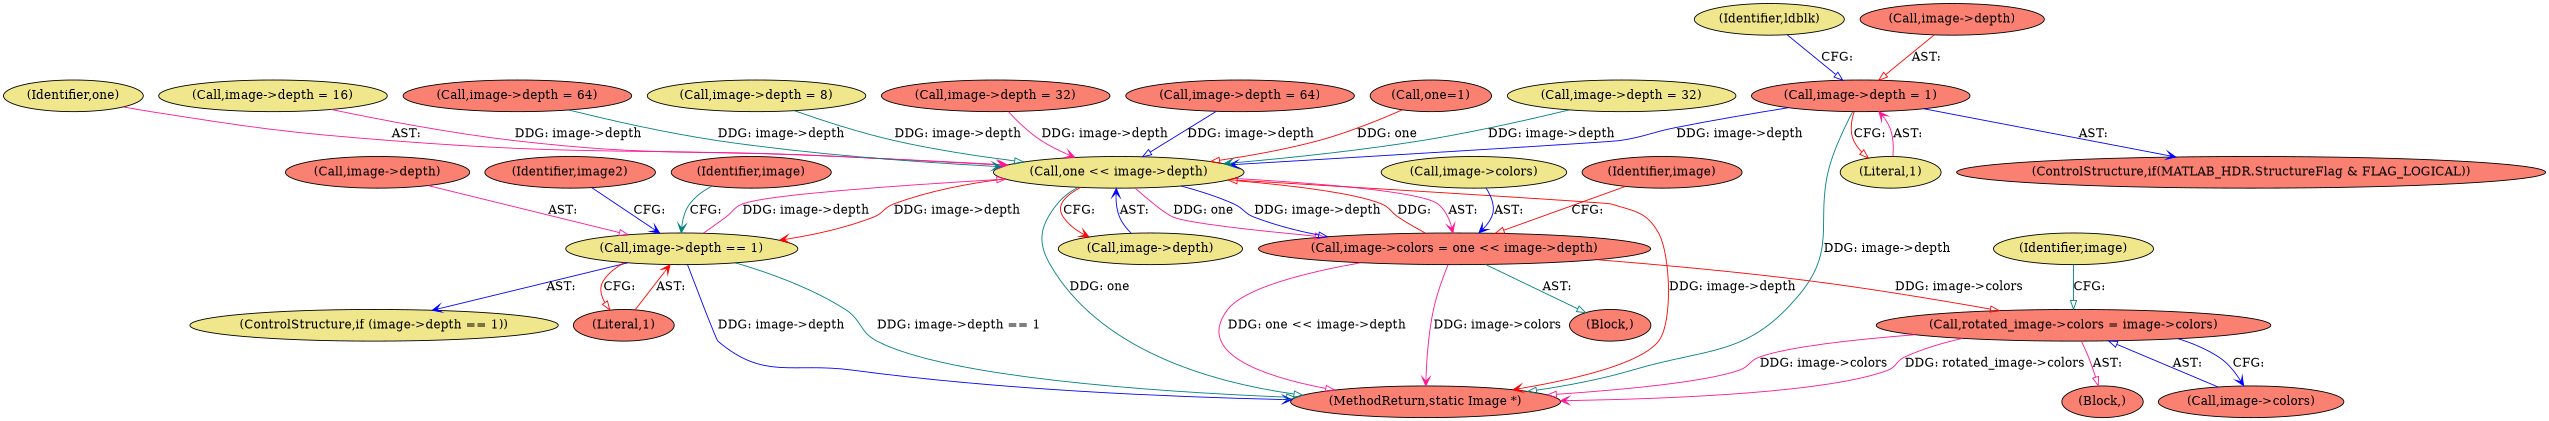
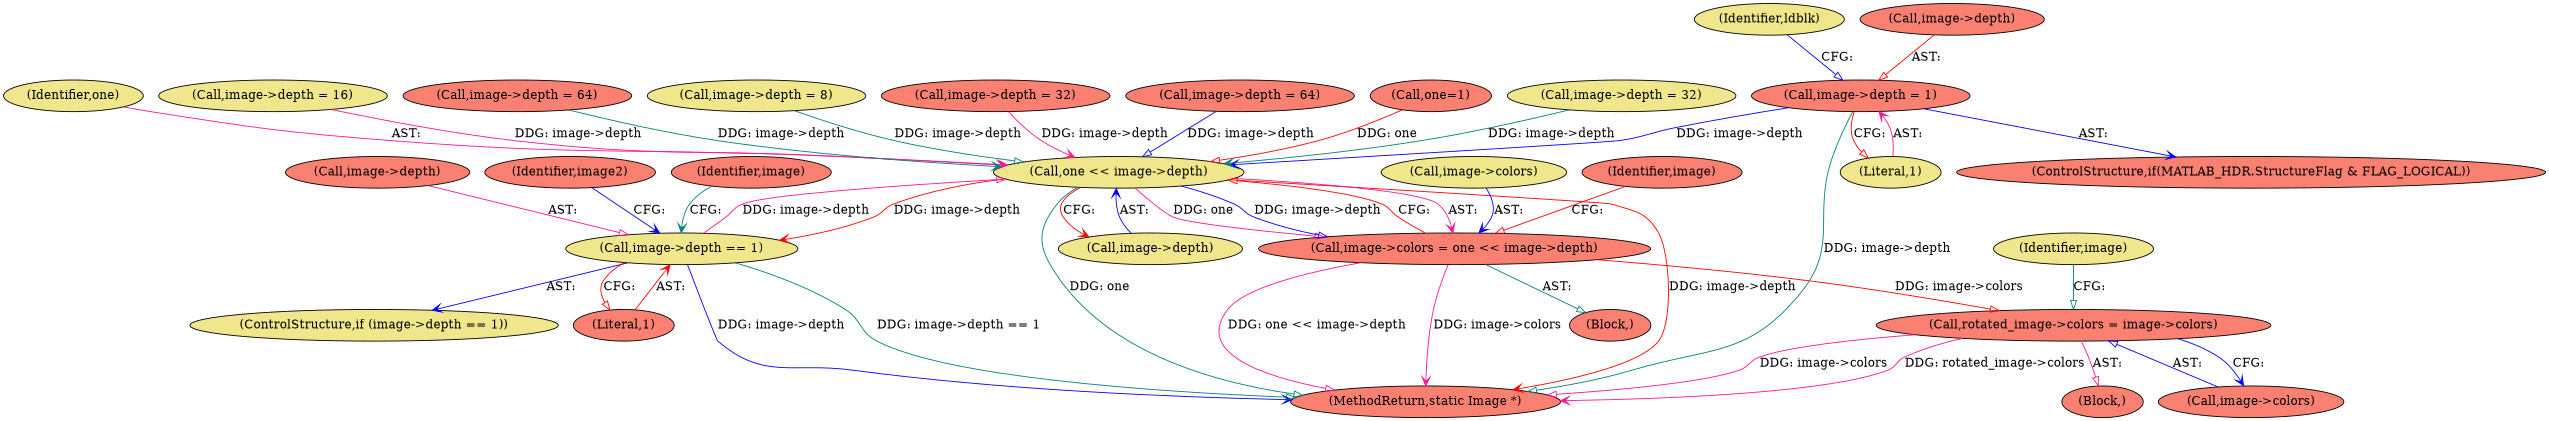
(1416, 211) -> (1416, 211)
